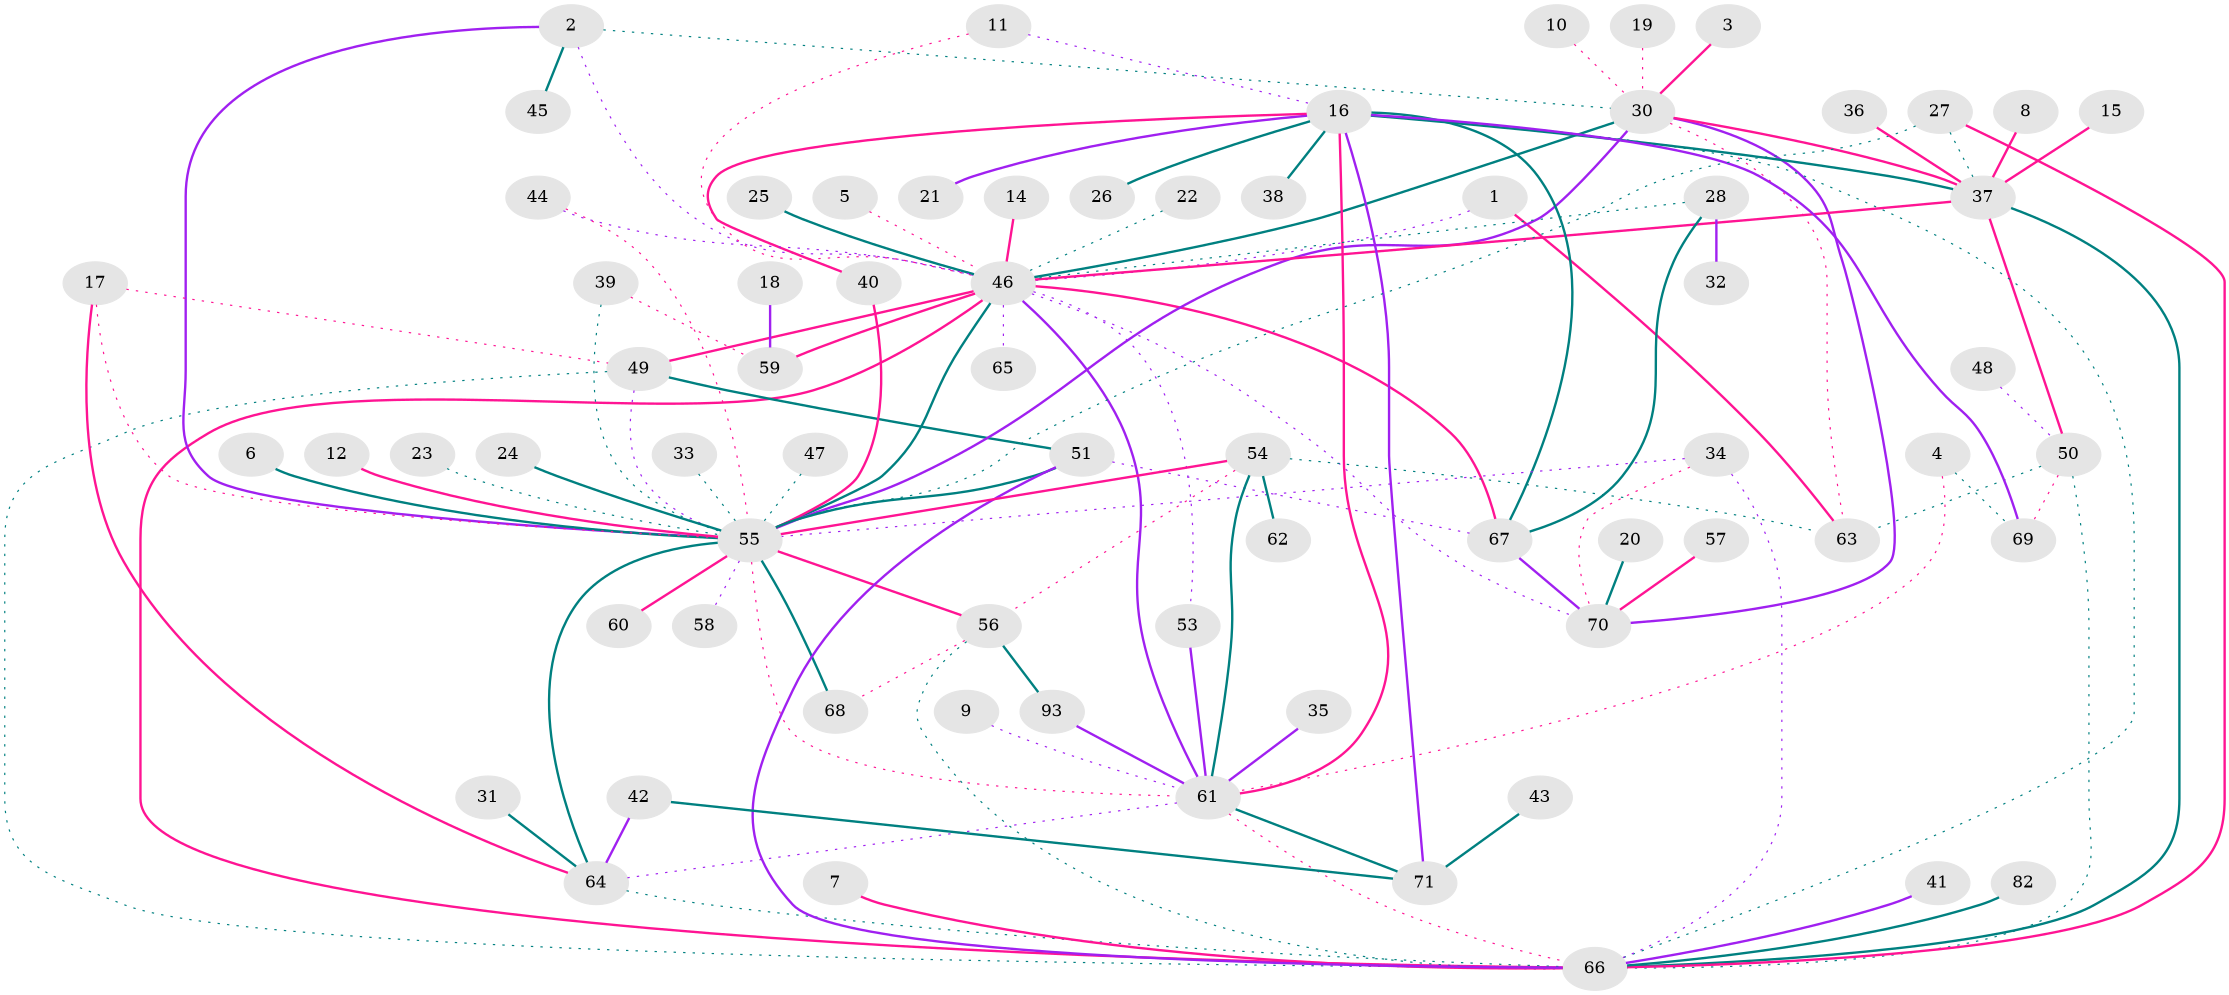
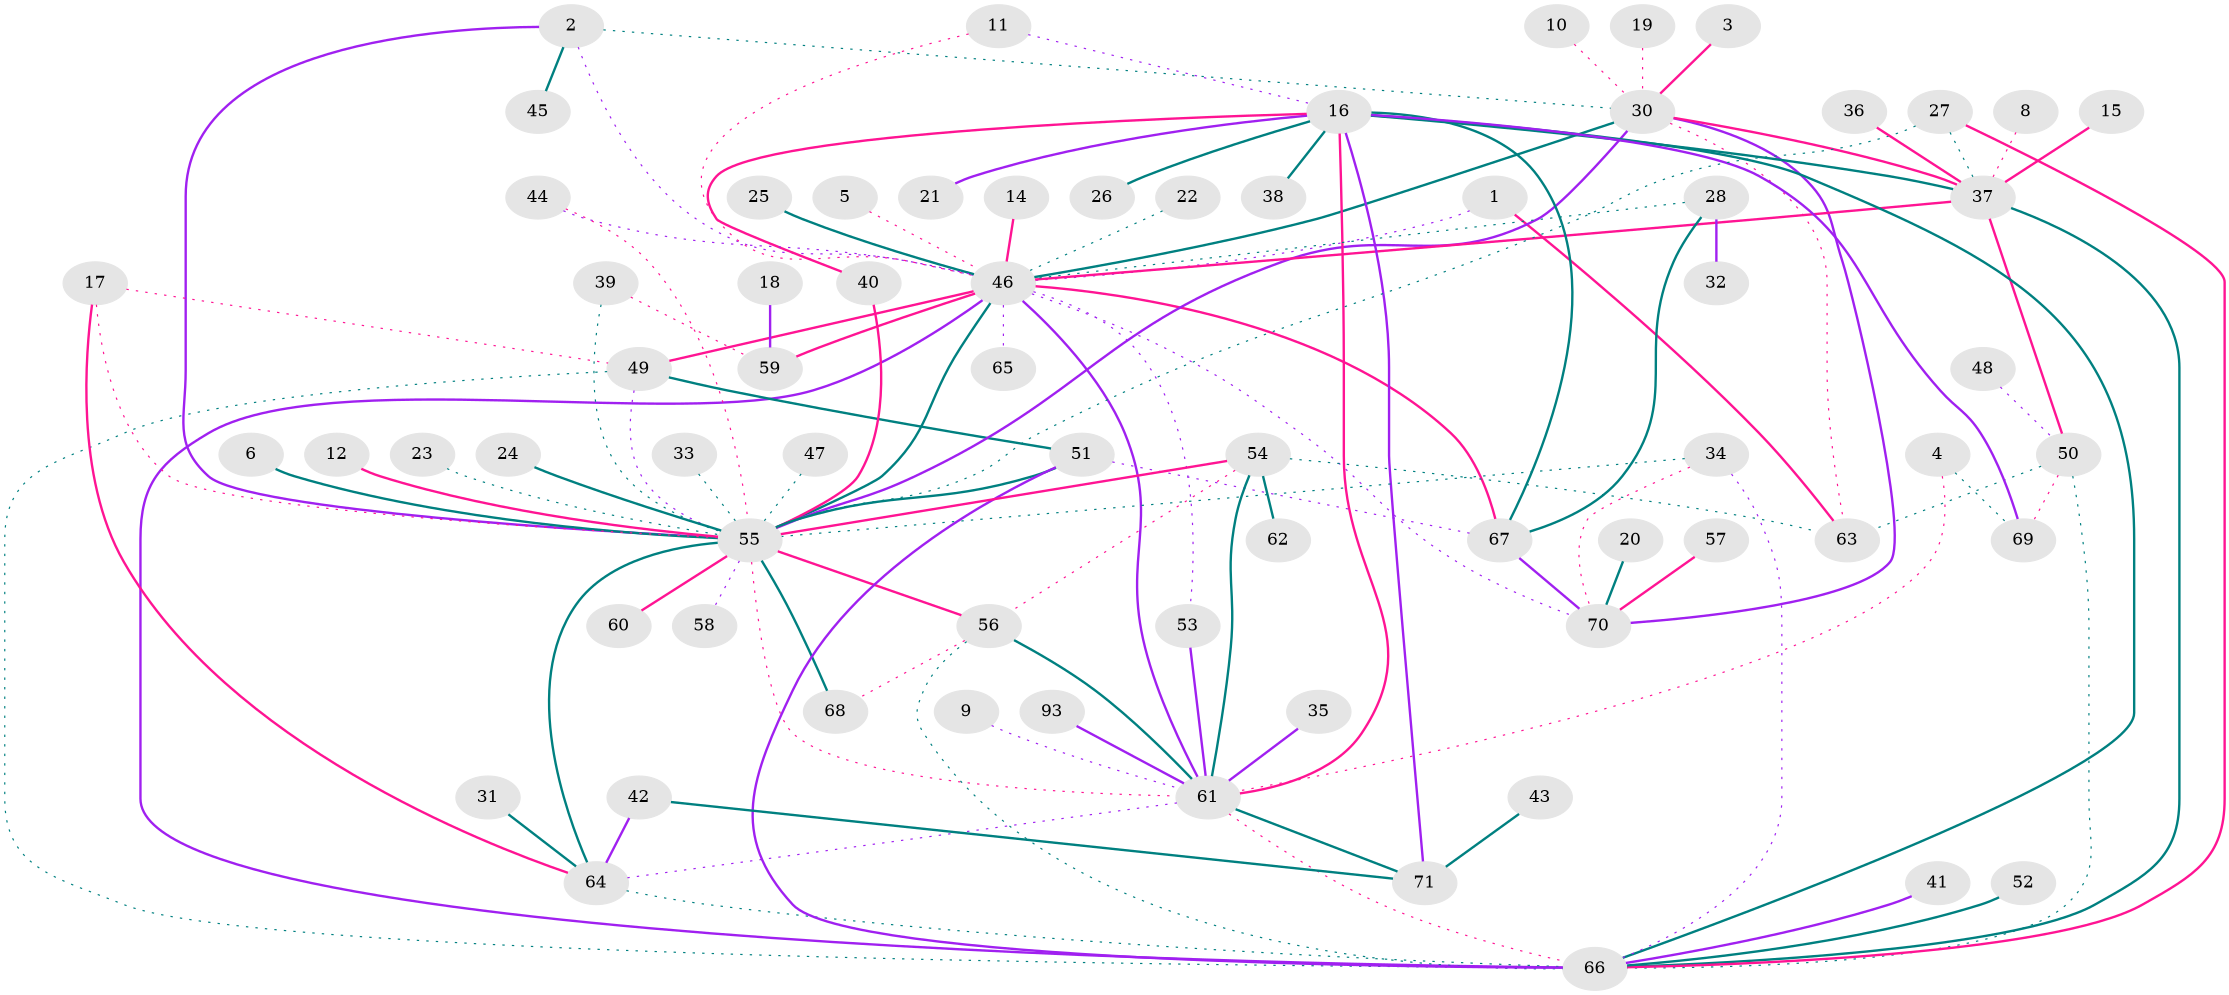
(2004, 155) -> (2004, 155)
(2118, 429) -> (2118, 429)
(1233, 498) -> (1233, 498)
(1021, 669) -> (1109, 701)
(246, 863) -> (246, 863)
(836, 883) -> none
(2023, 883) -> (2023, 883)
